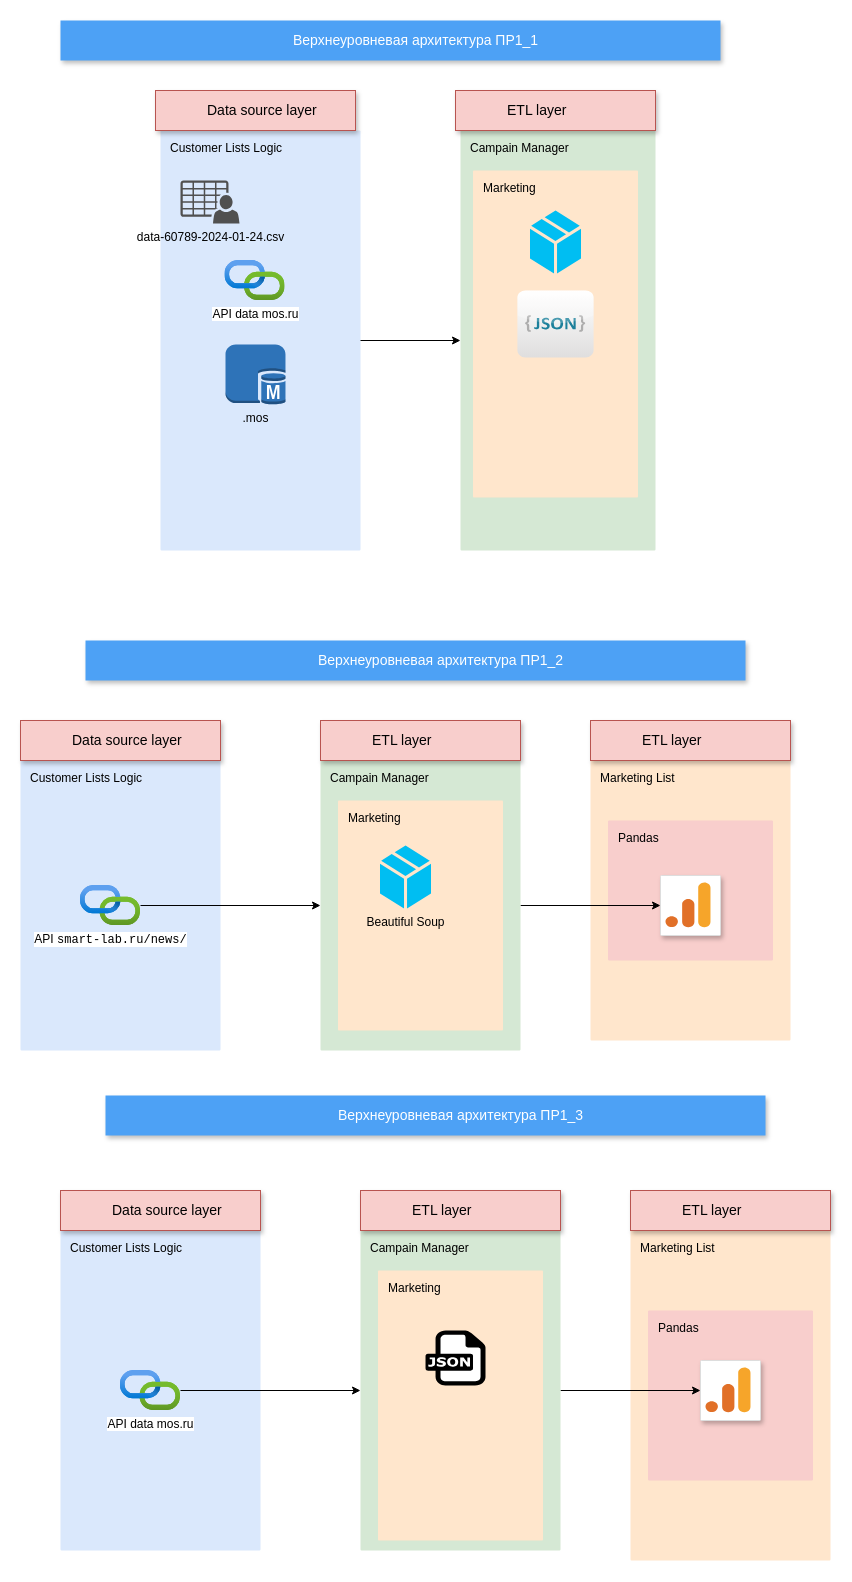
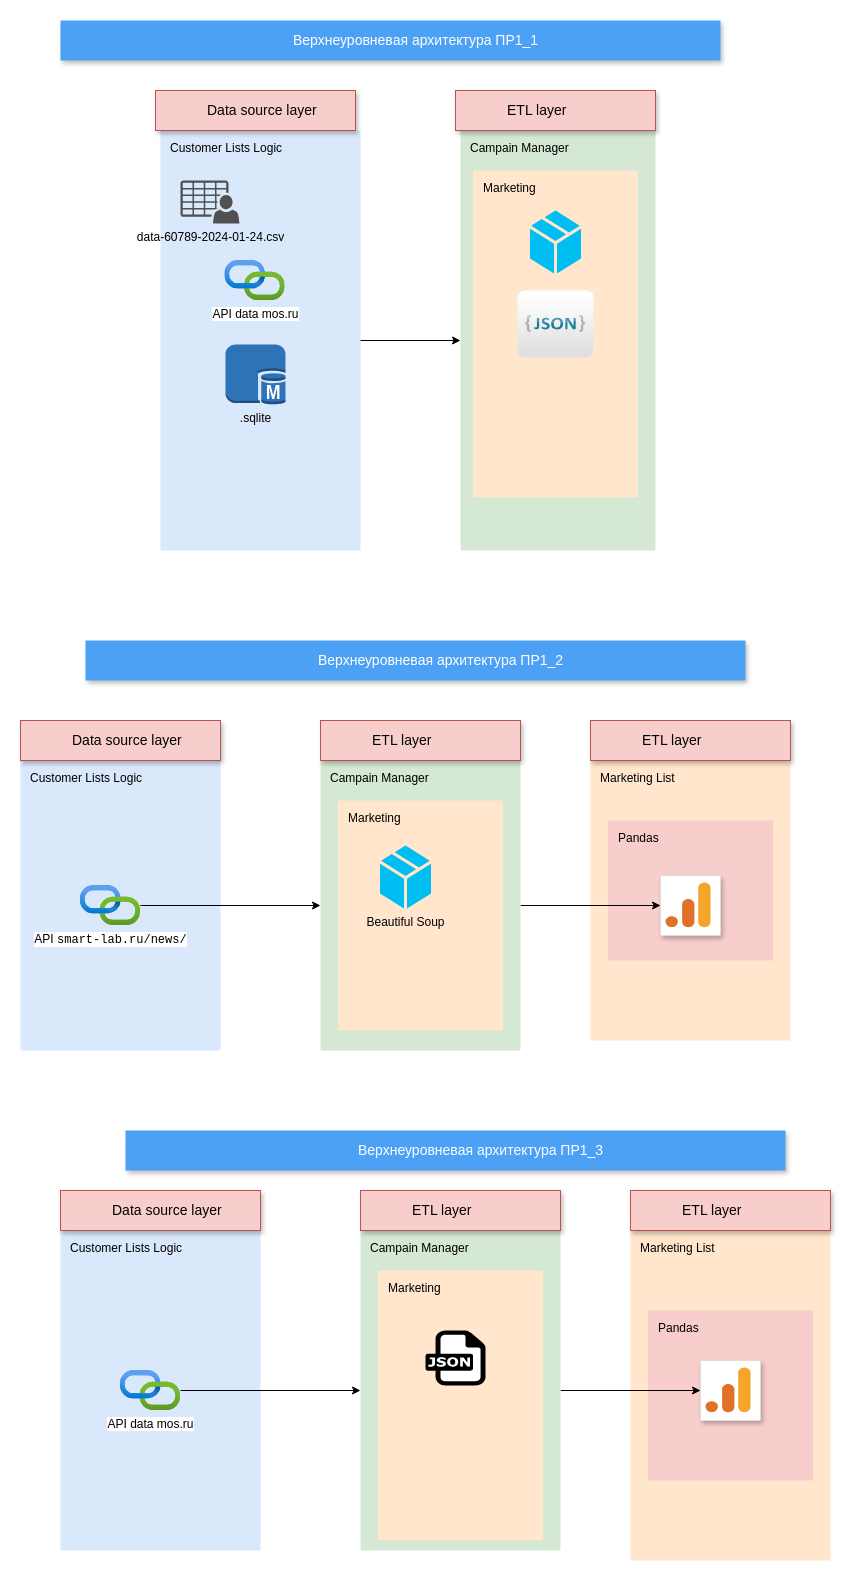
(256, 419) -> (256, 419)
(436, 1116) -> (456, 1151)
